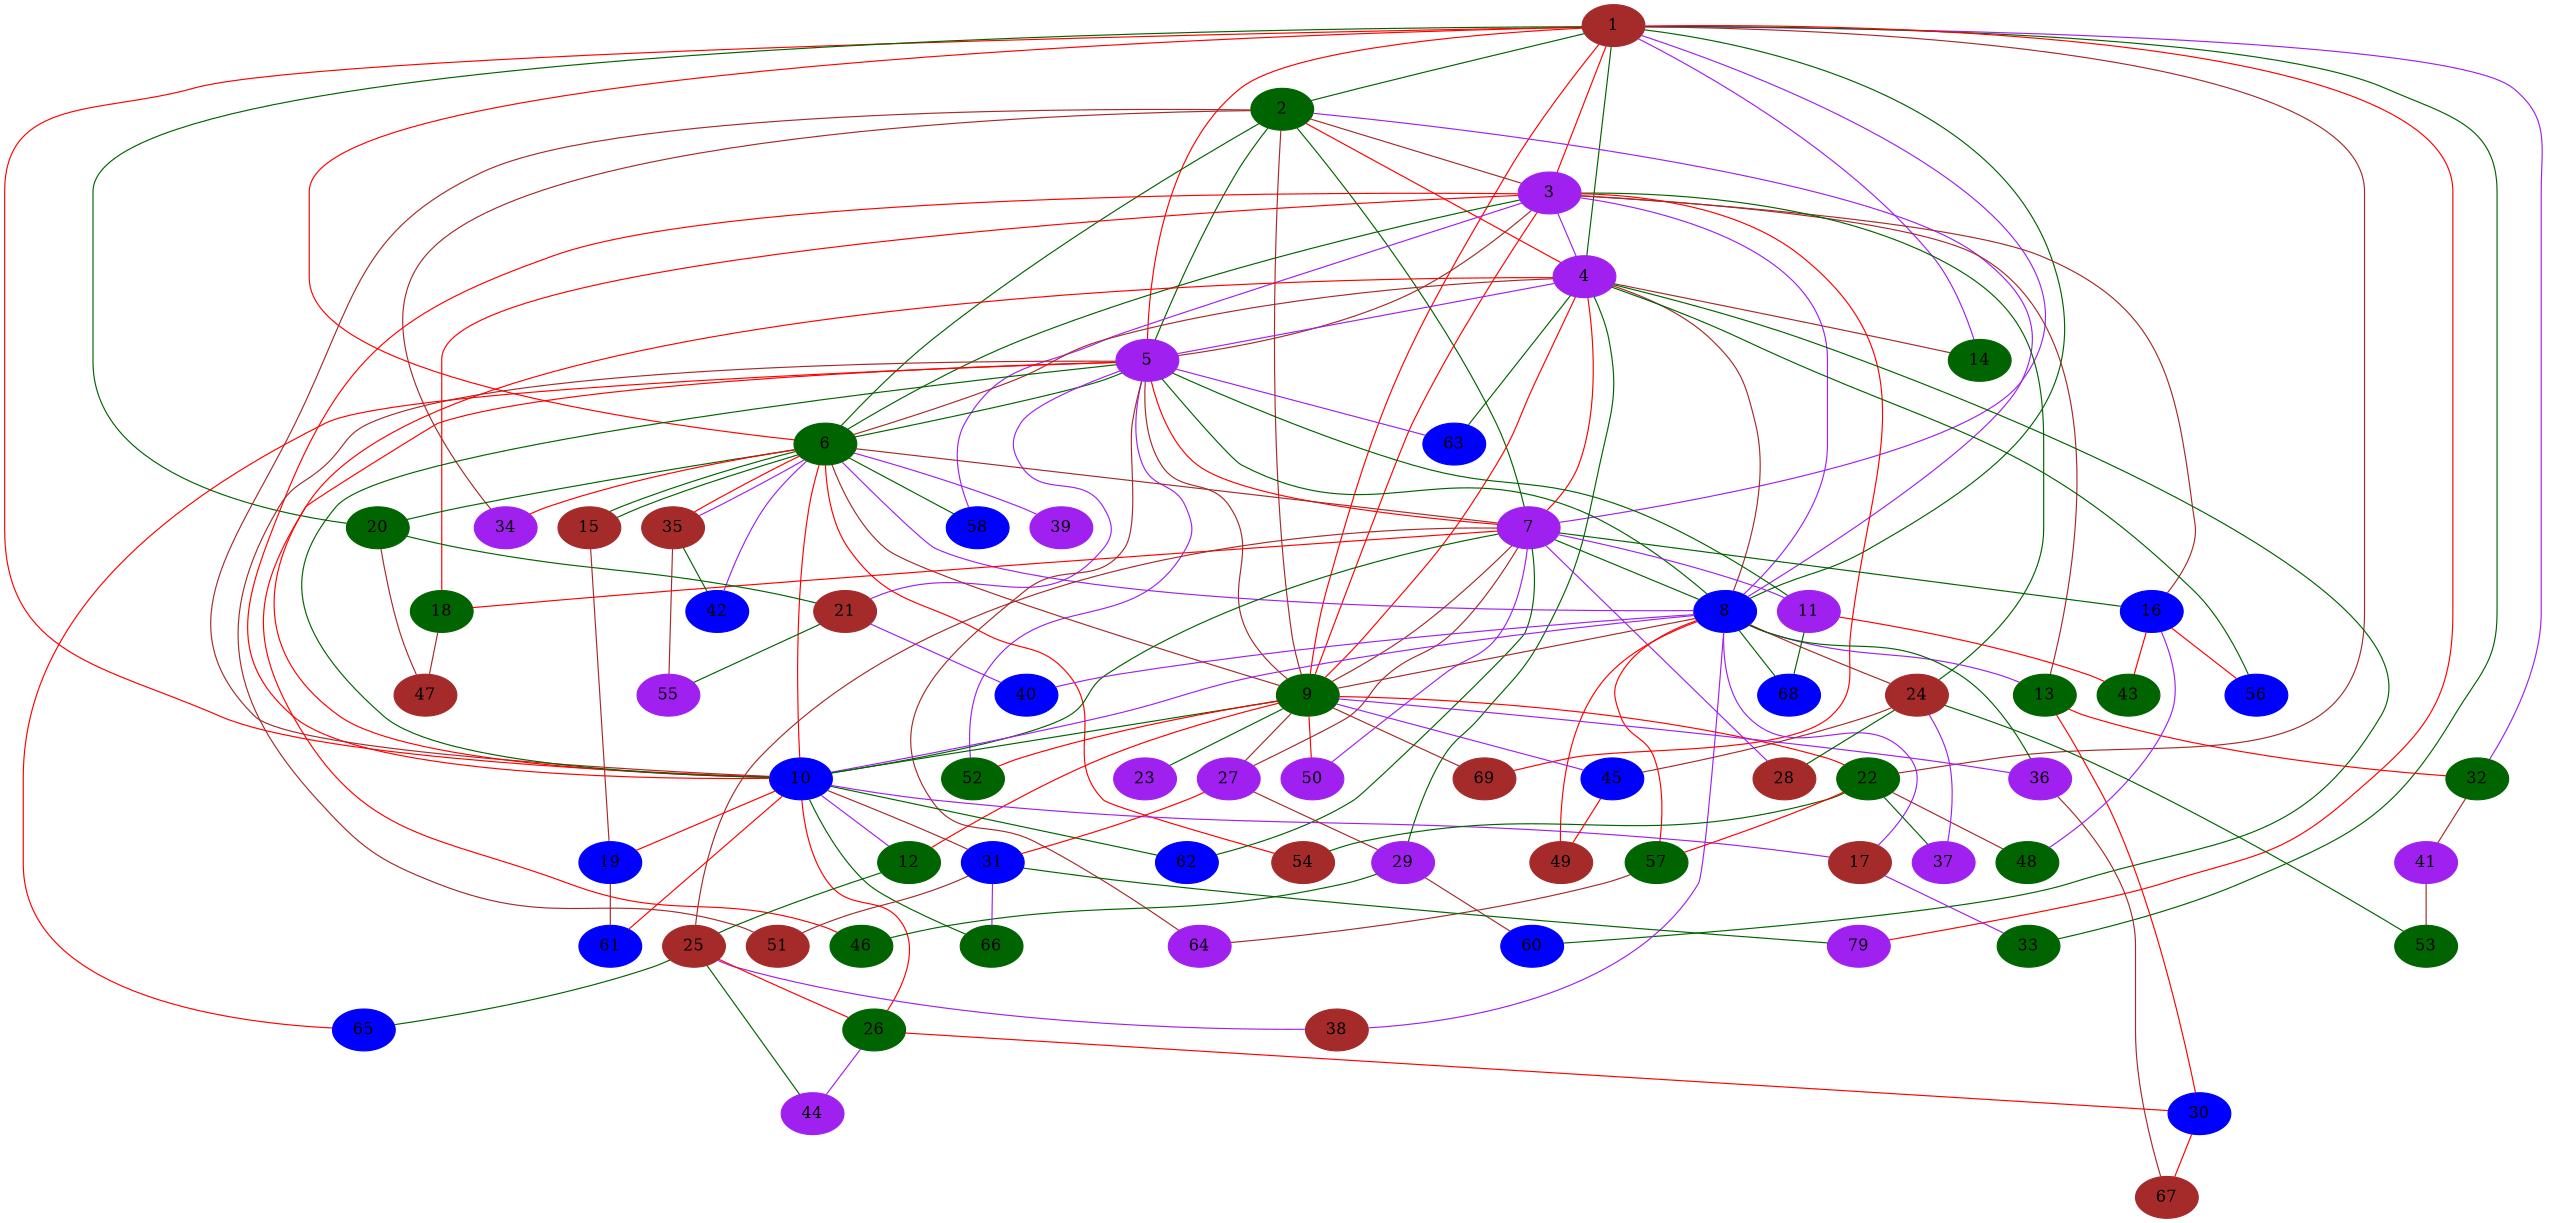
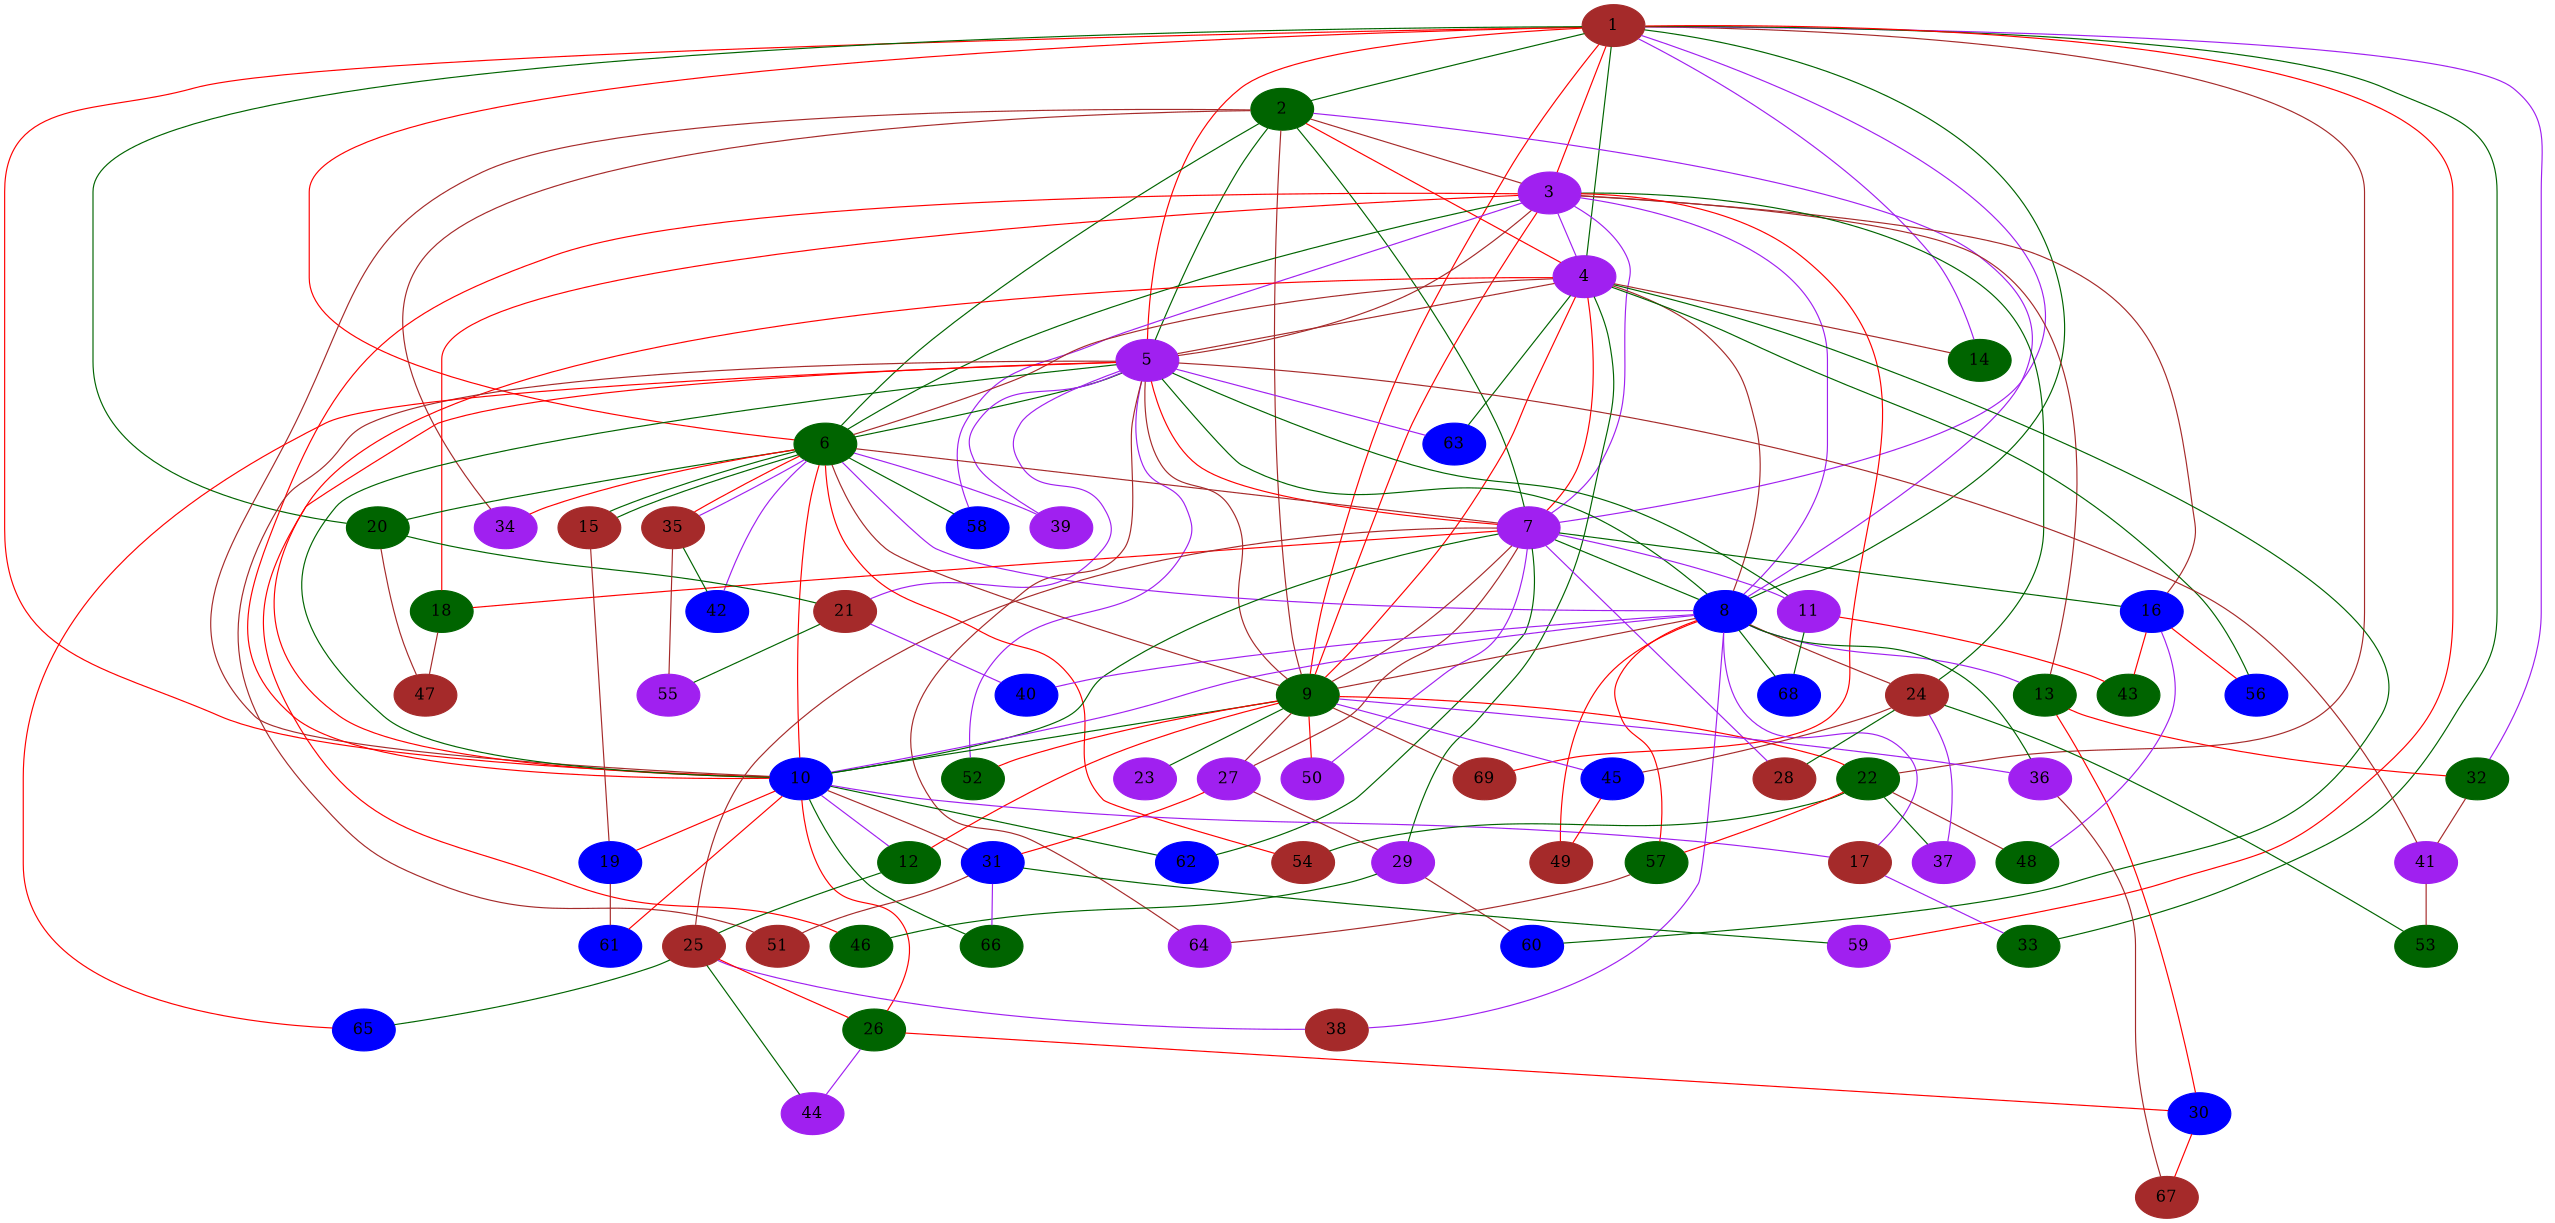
(1375, 317) -> (1375, 317)
none -> (1625, 360)
none -> (979, 421)
none -> (1863, 471)
(1859, 946) -> (1859, 946)
